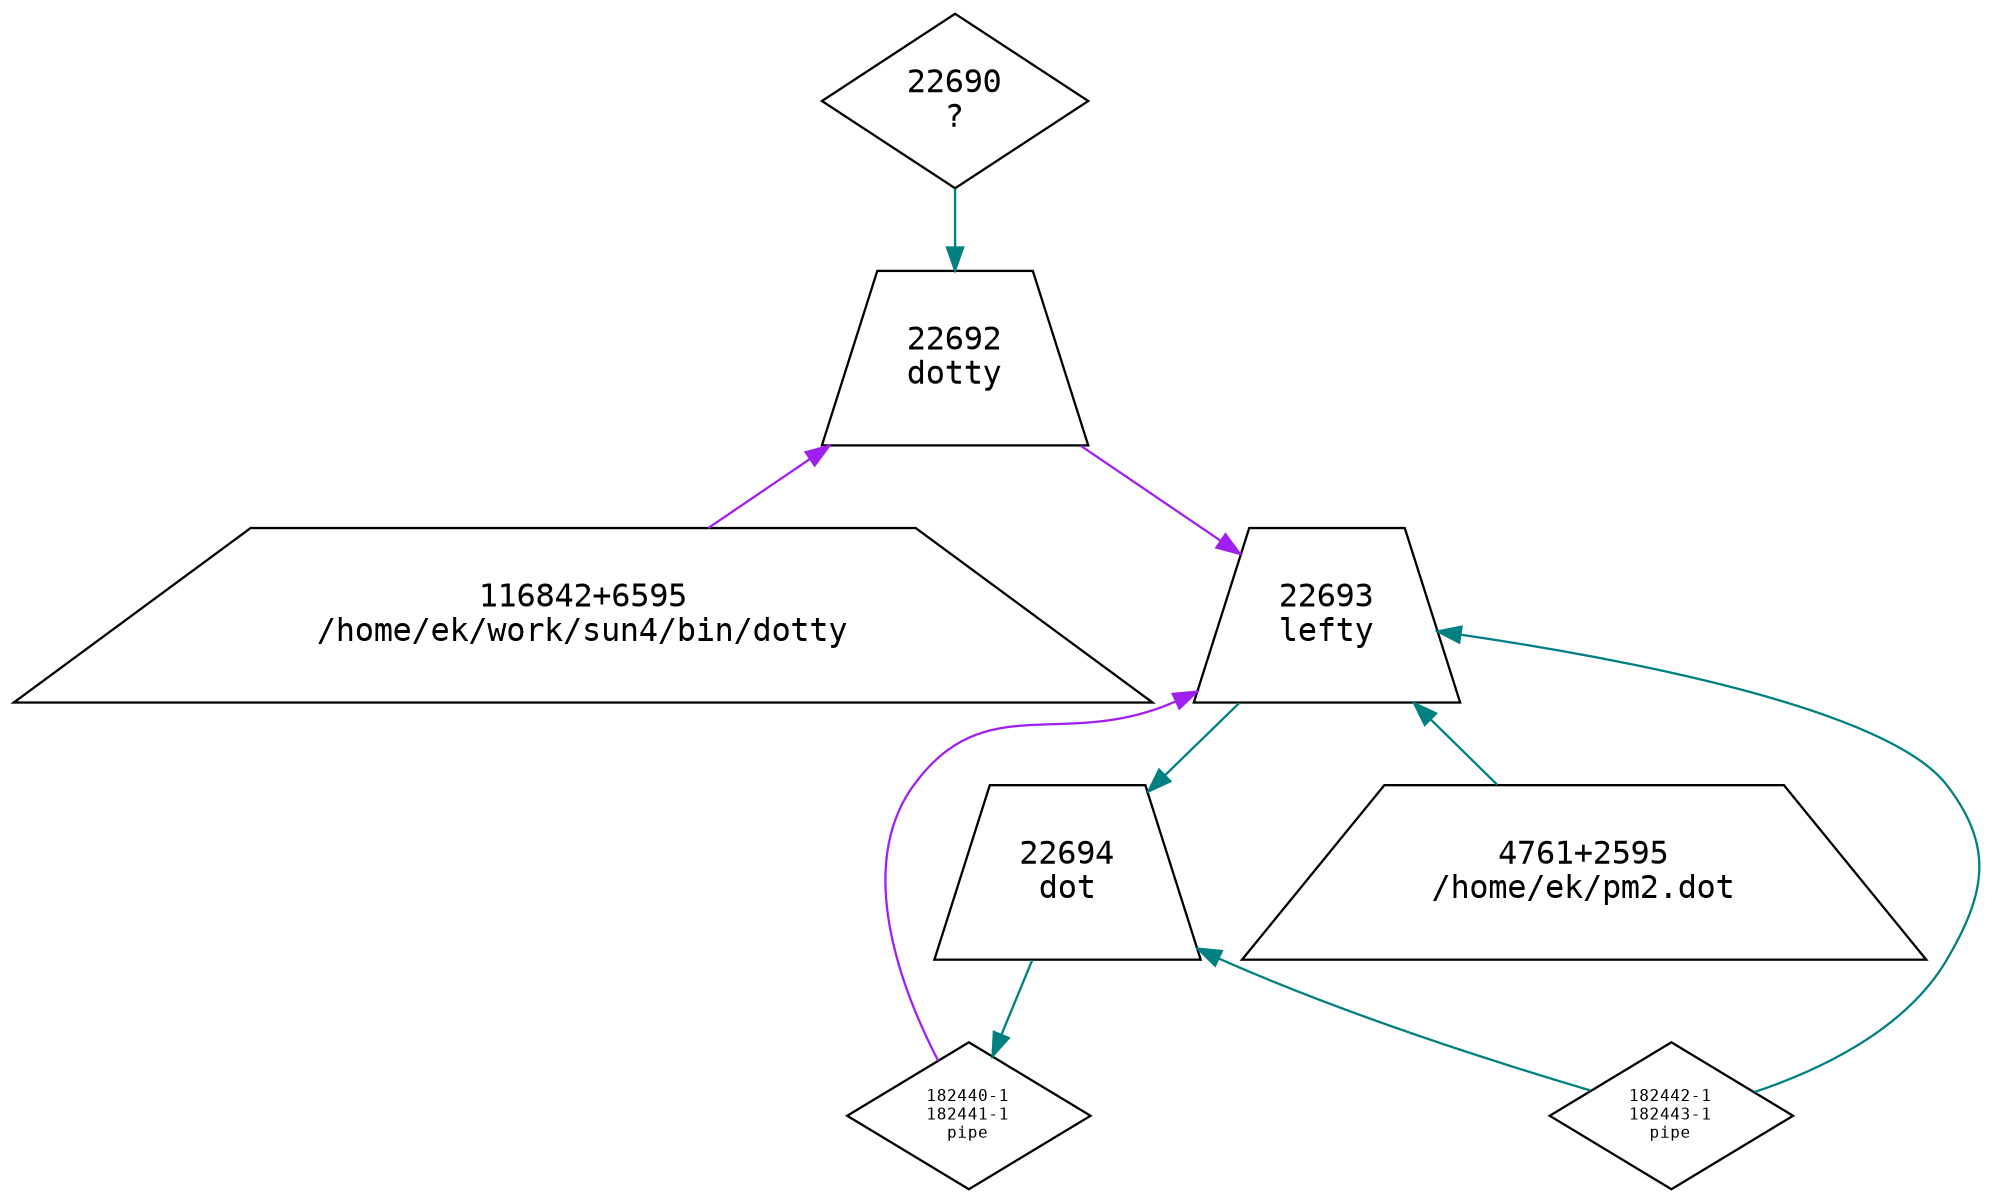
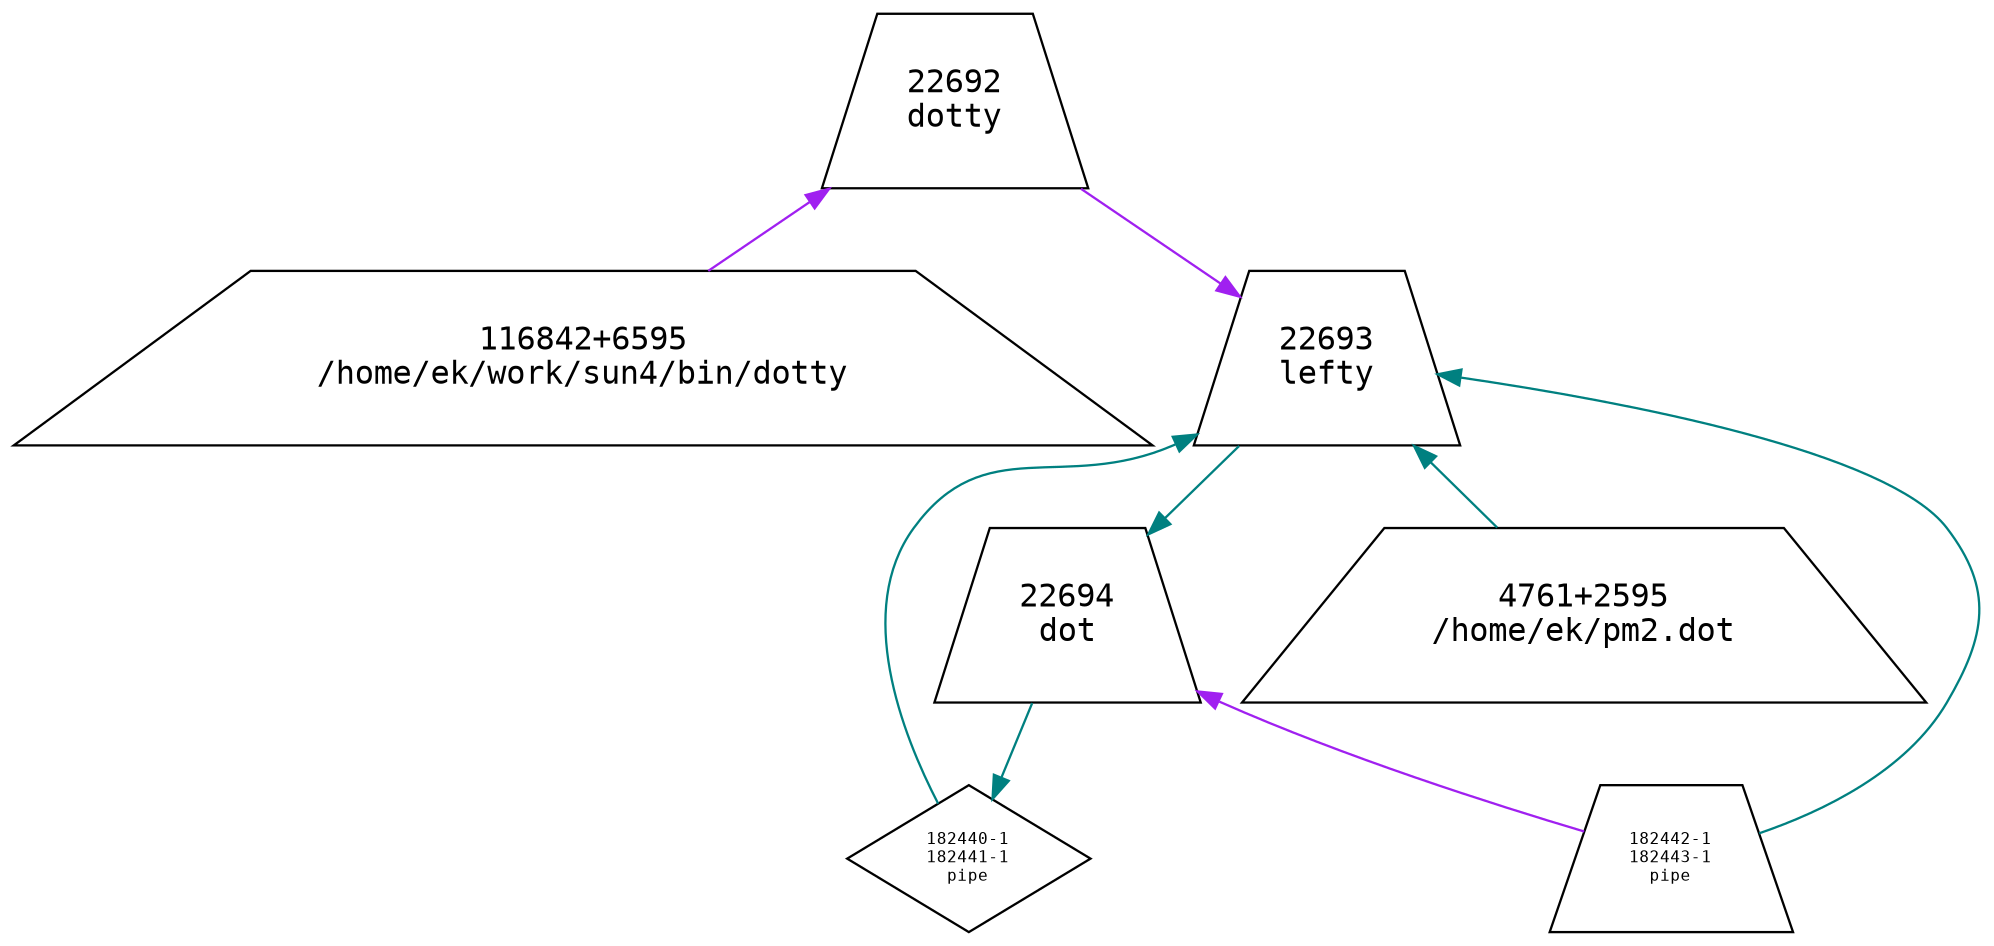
(955, 101) -> none
(912, 788) -> (912, 531)
(1403, 1030) -> (1400, 772)
(1671, 1116) -> (1671, 859)
